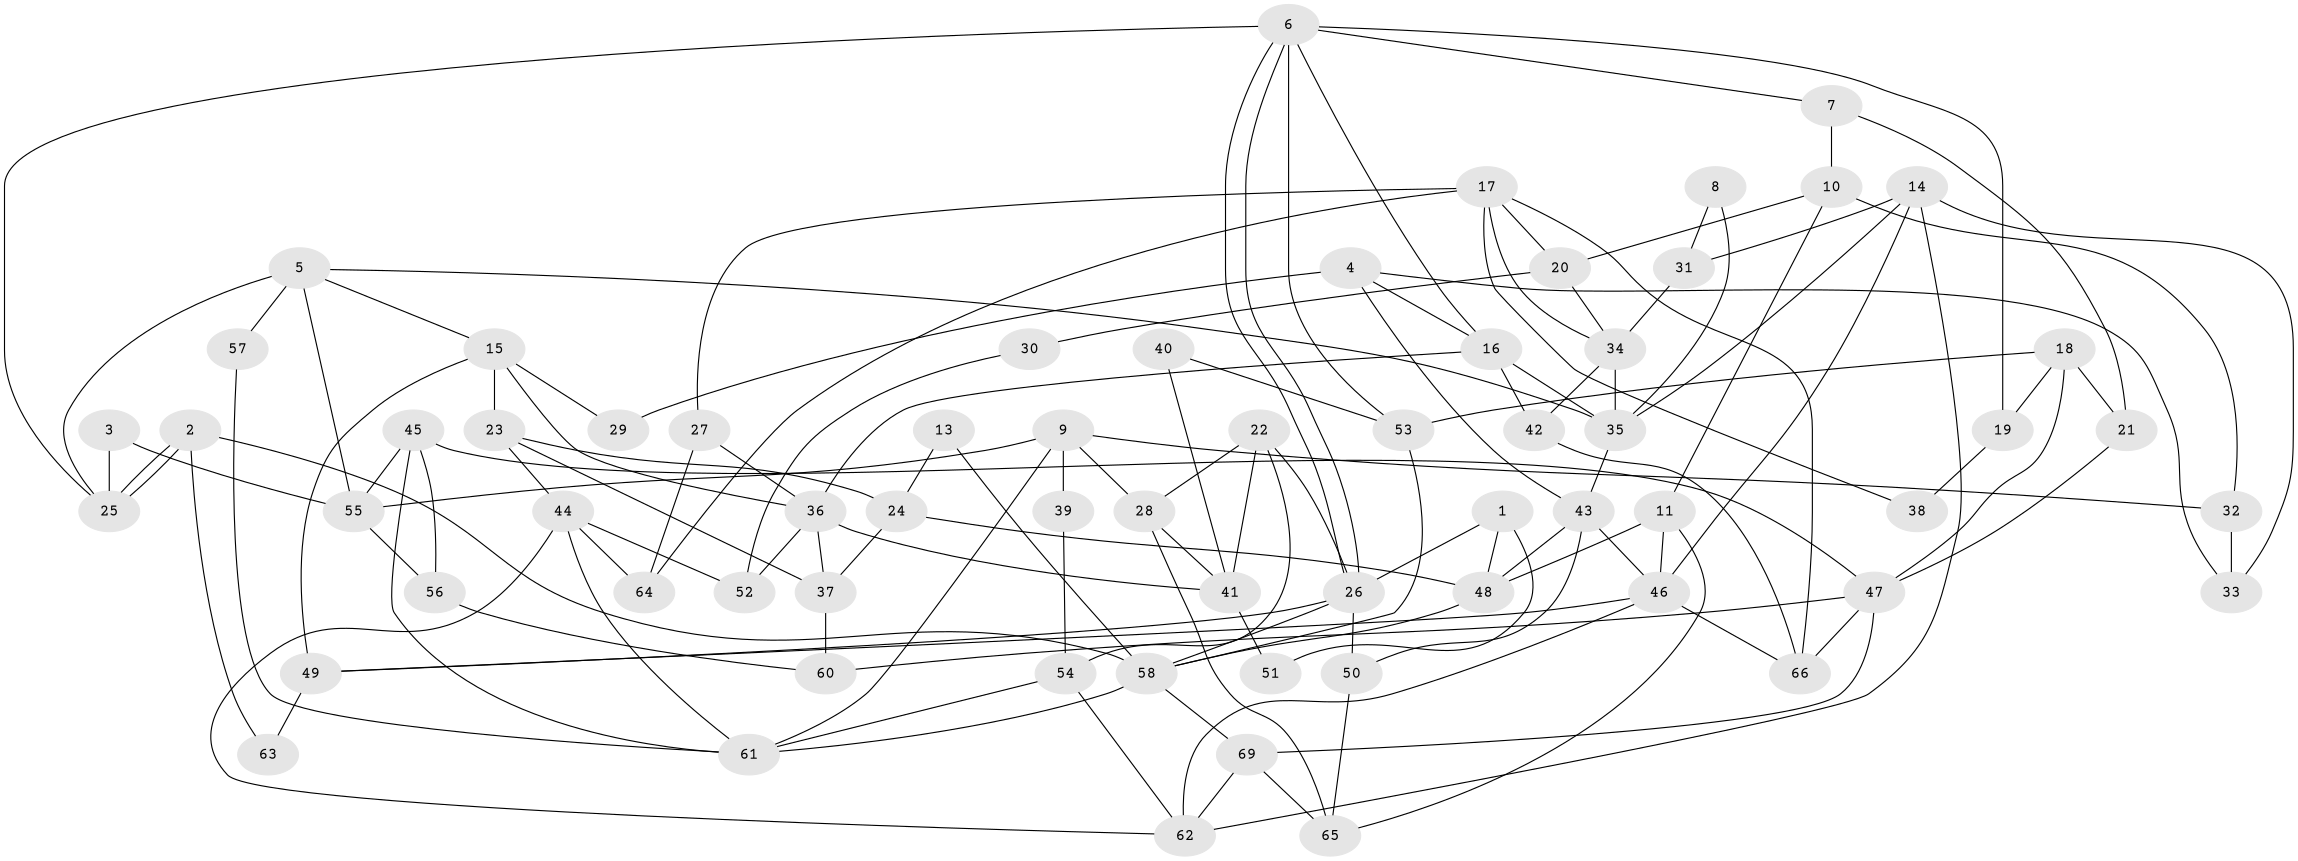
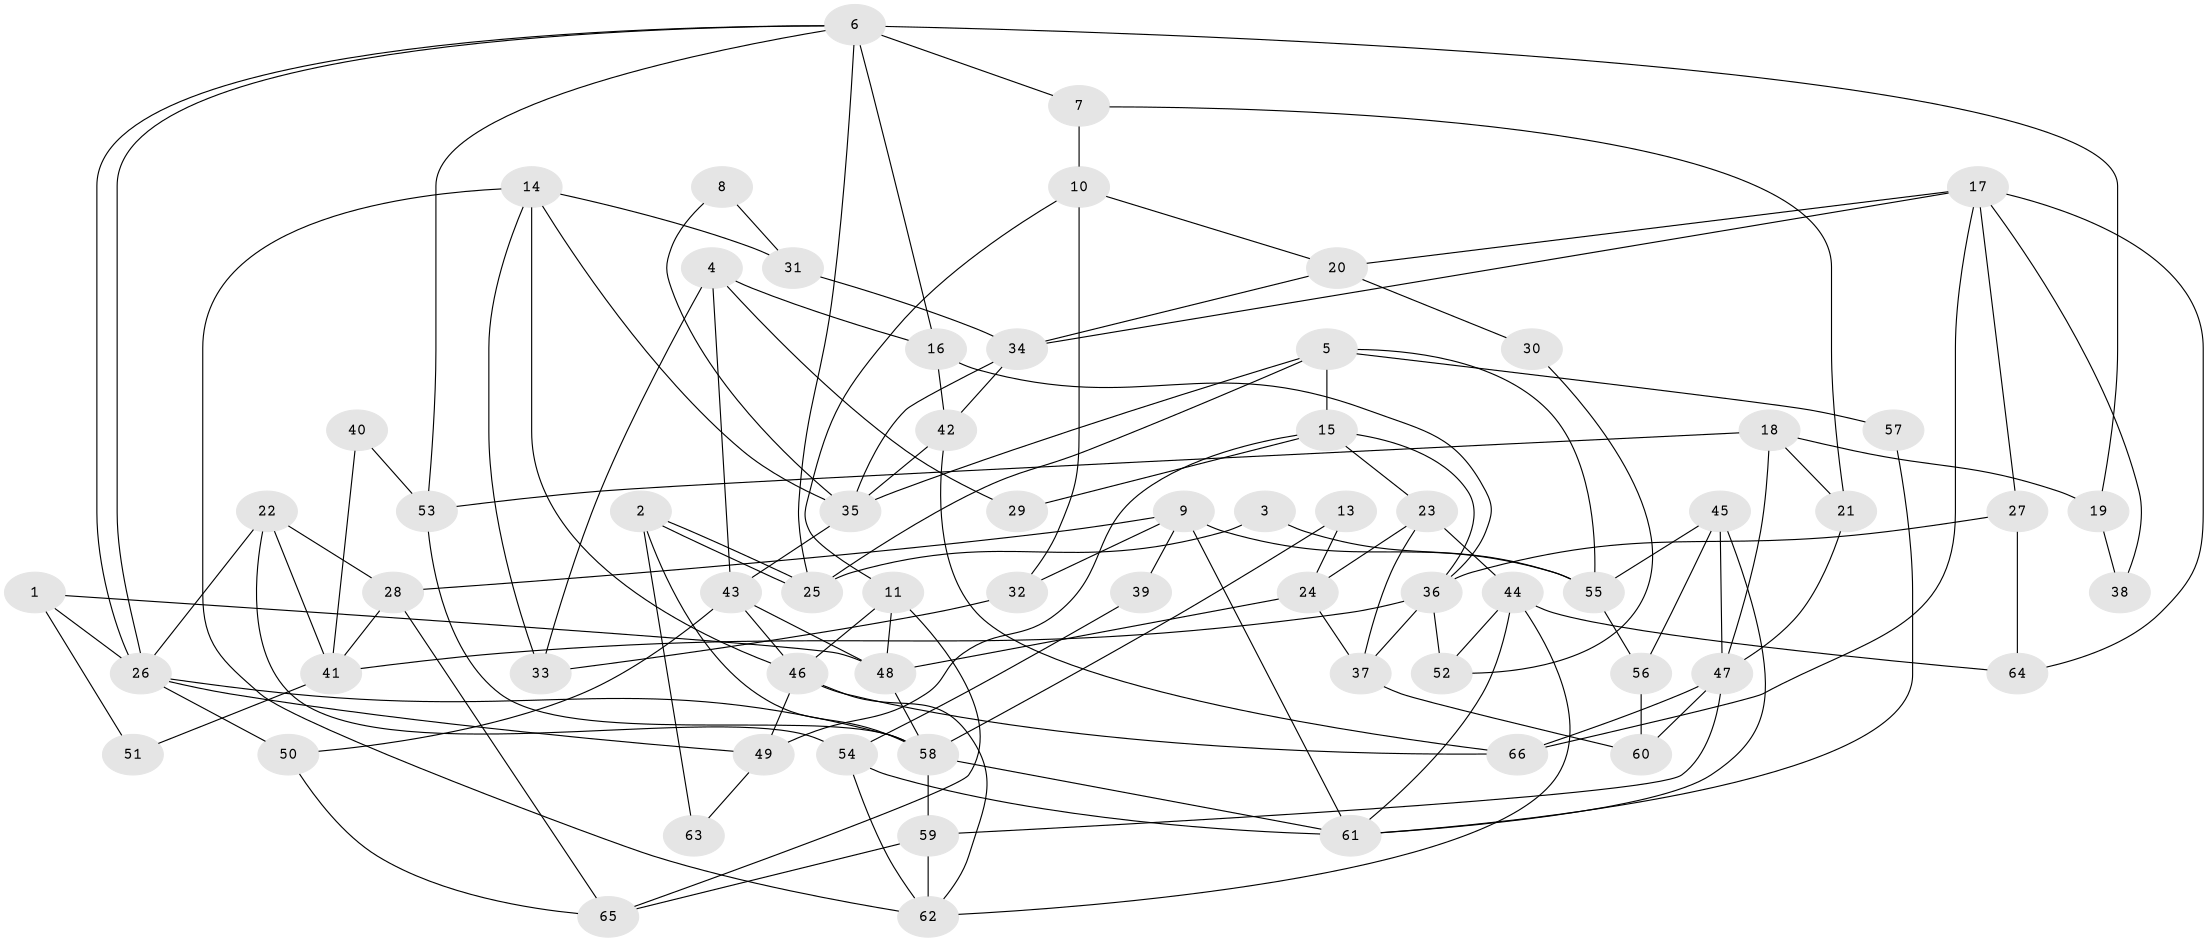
(1553, 390) -> (903, 467)
(1247, 755) -> (928, 836)
